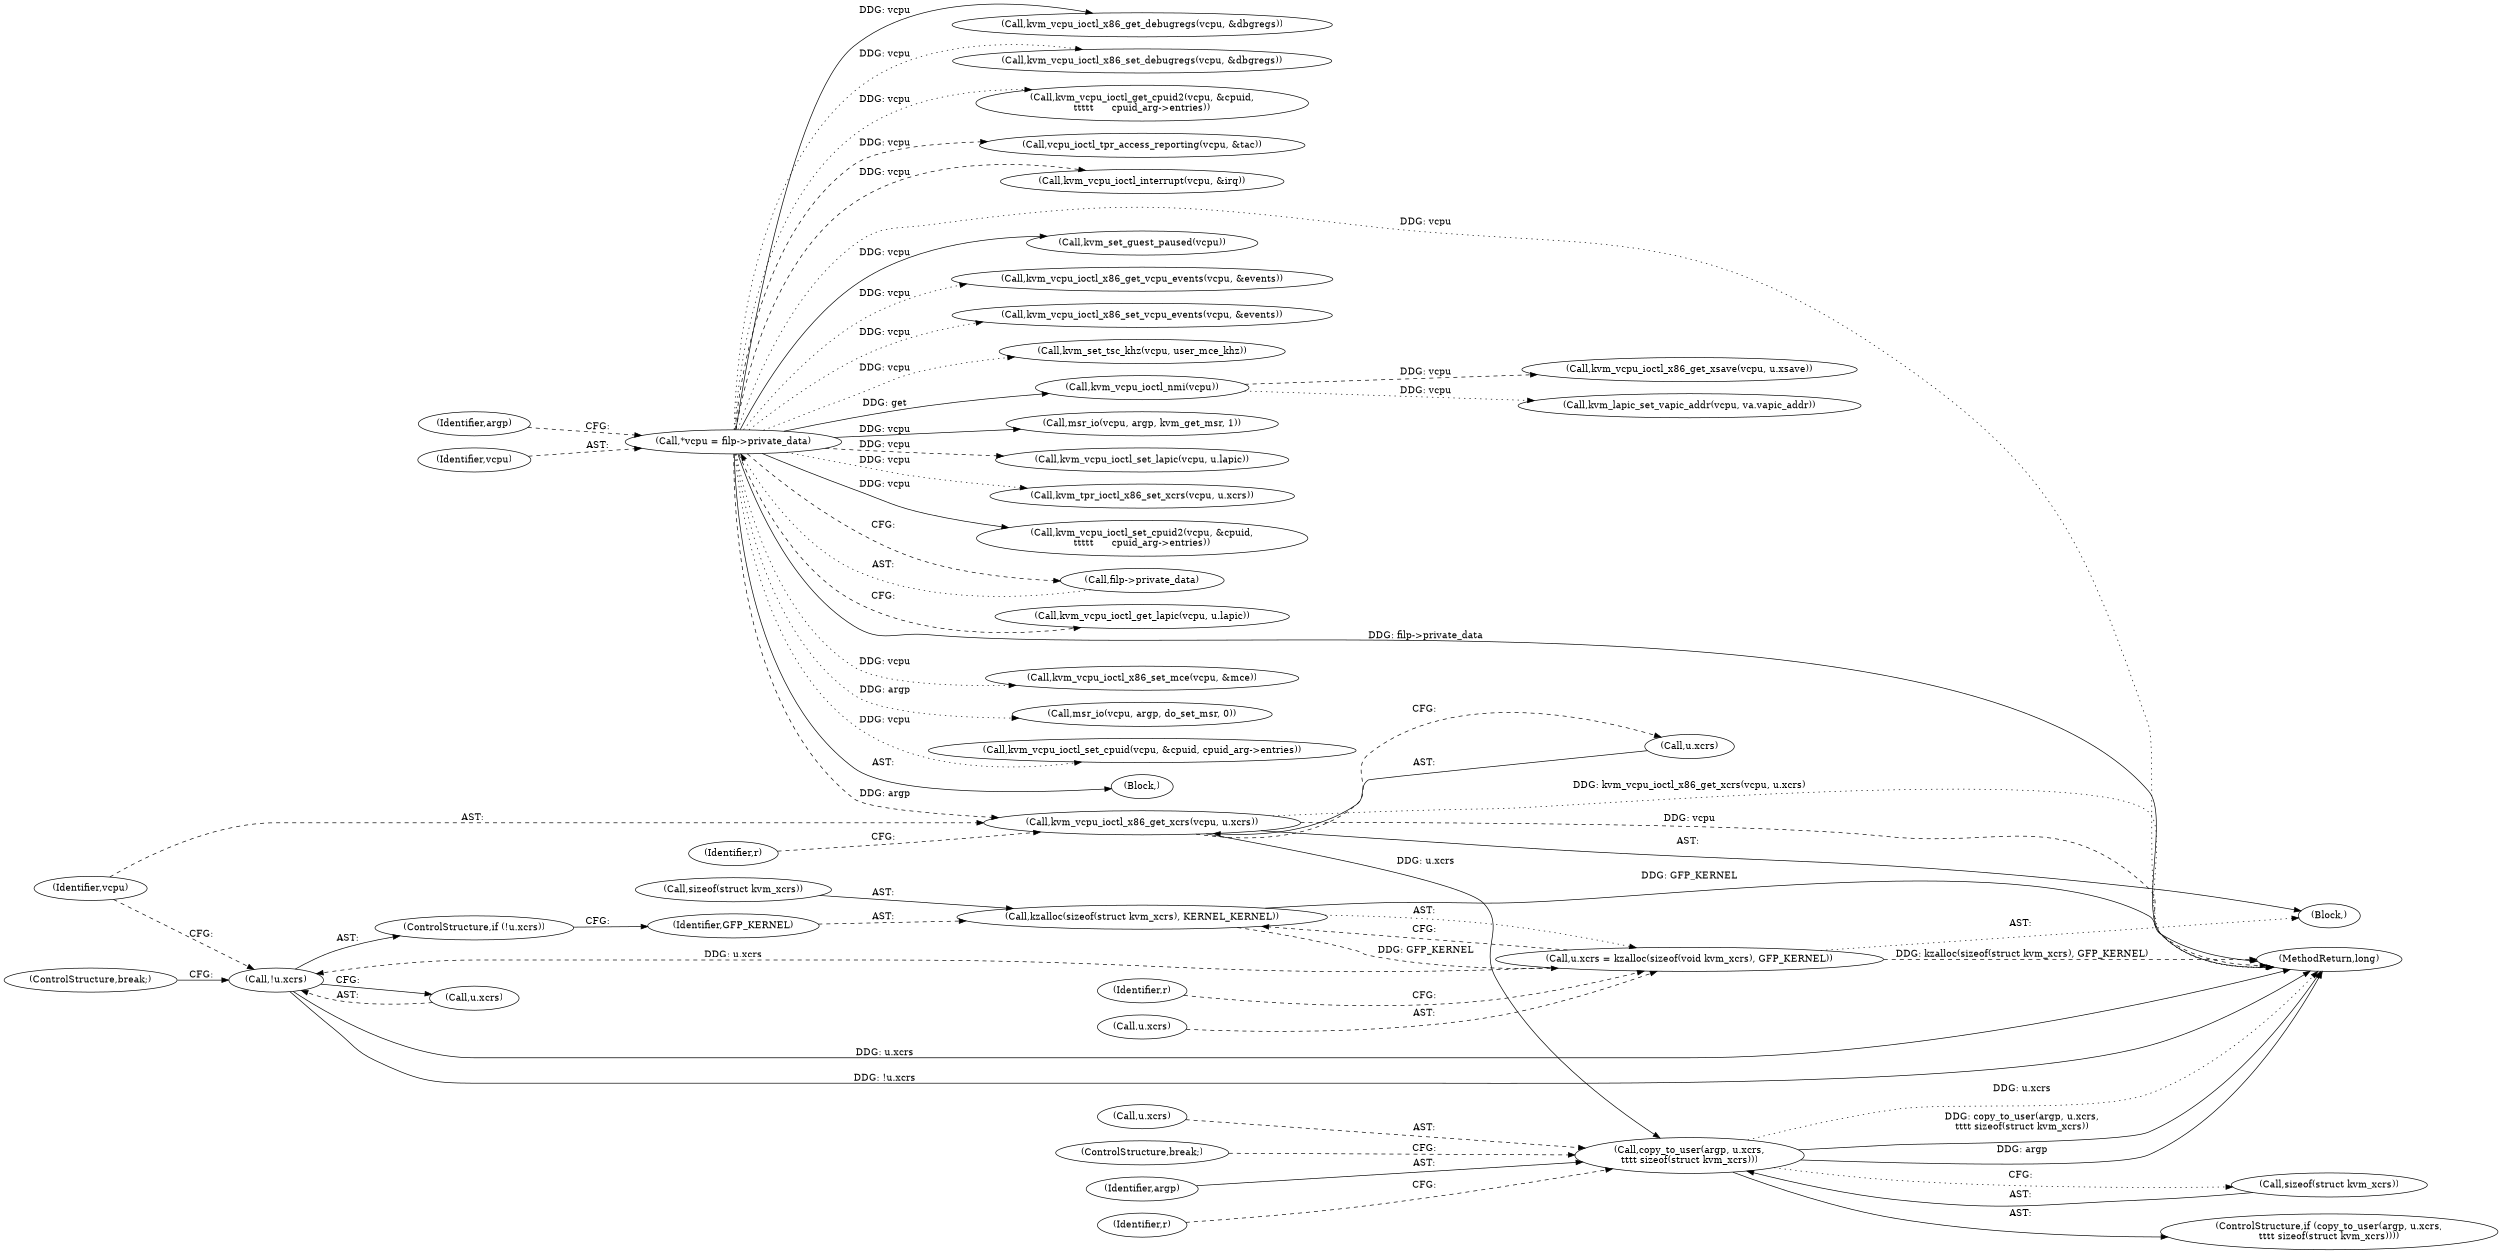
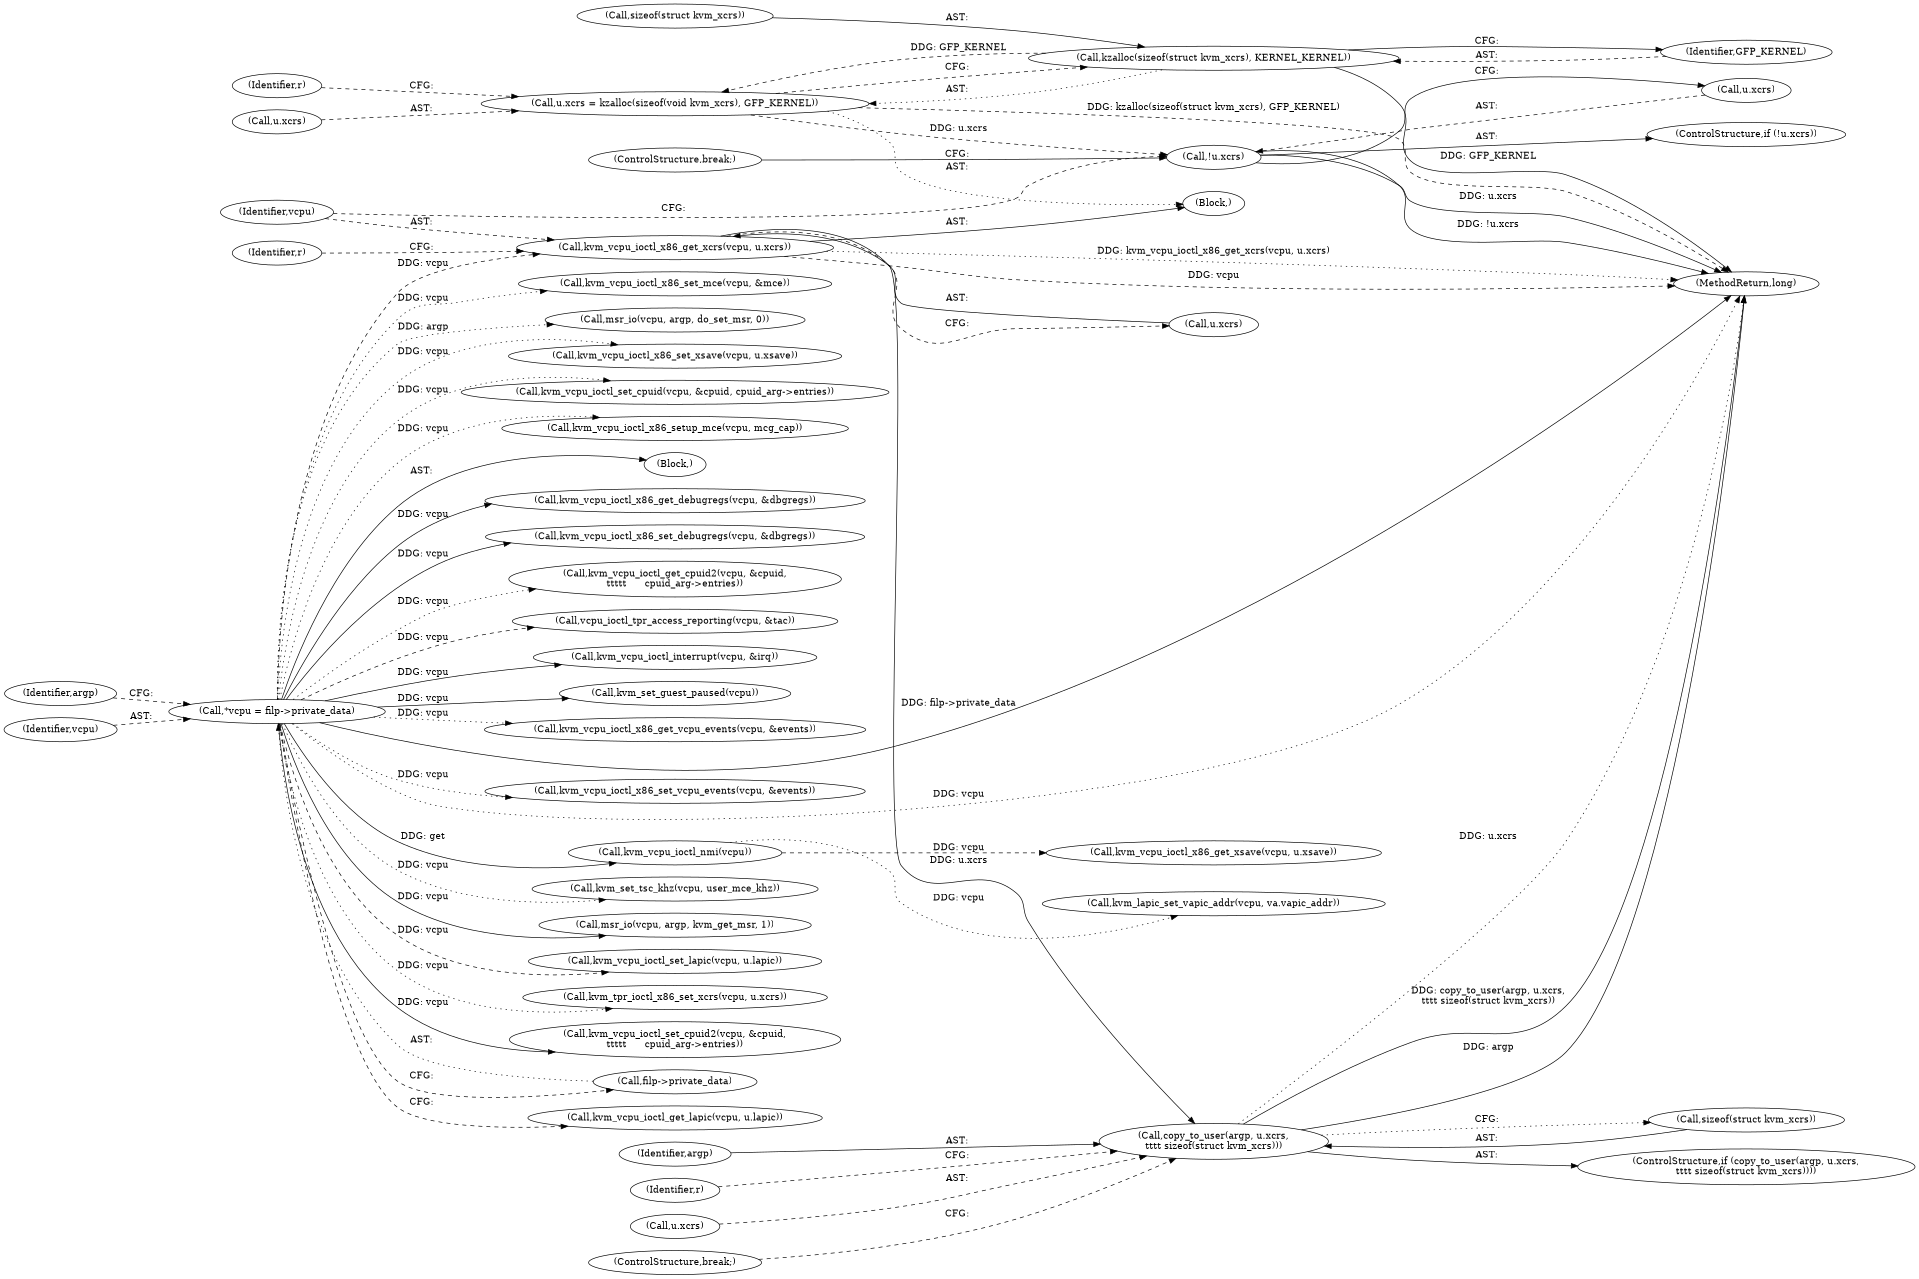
(810, 143) -> (381, 601)
(842, 212) -> (439, 679)
none -> (675, 356)
none -> (675, 428)
(885, 794) -> (423, 263)
(607, 927) -> (1502, 47)
